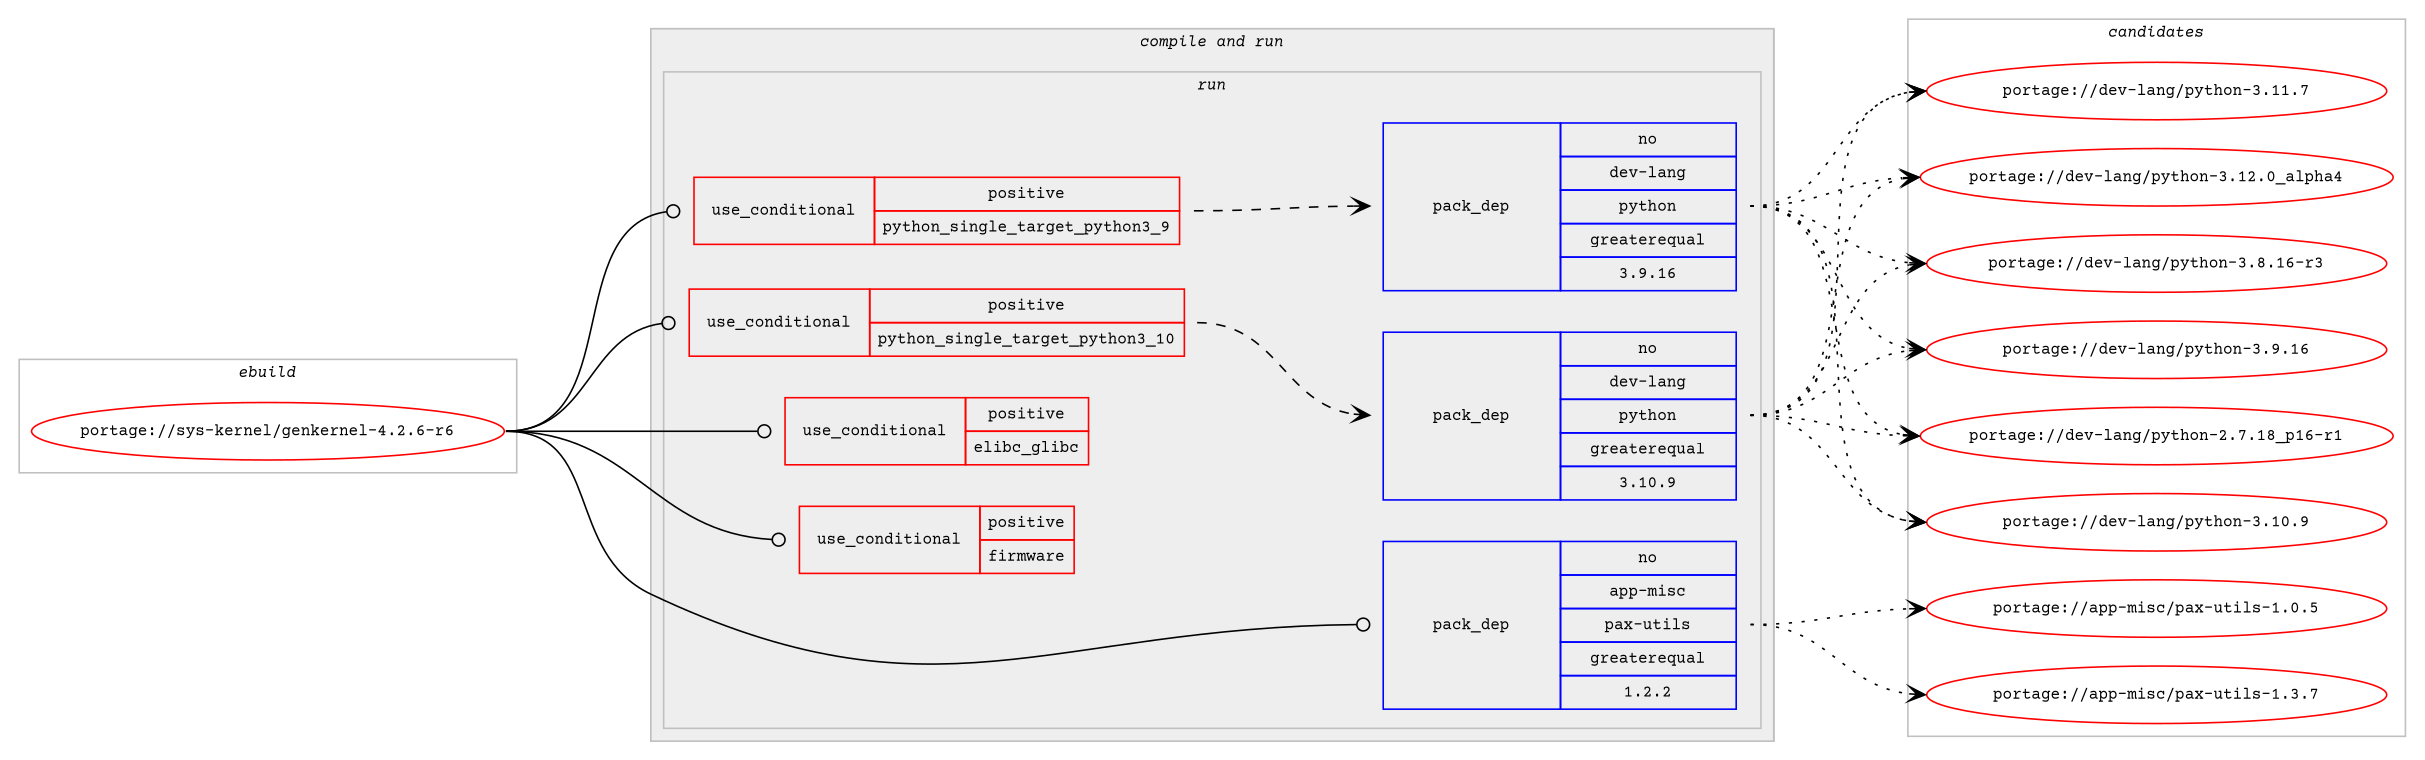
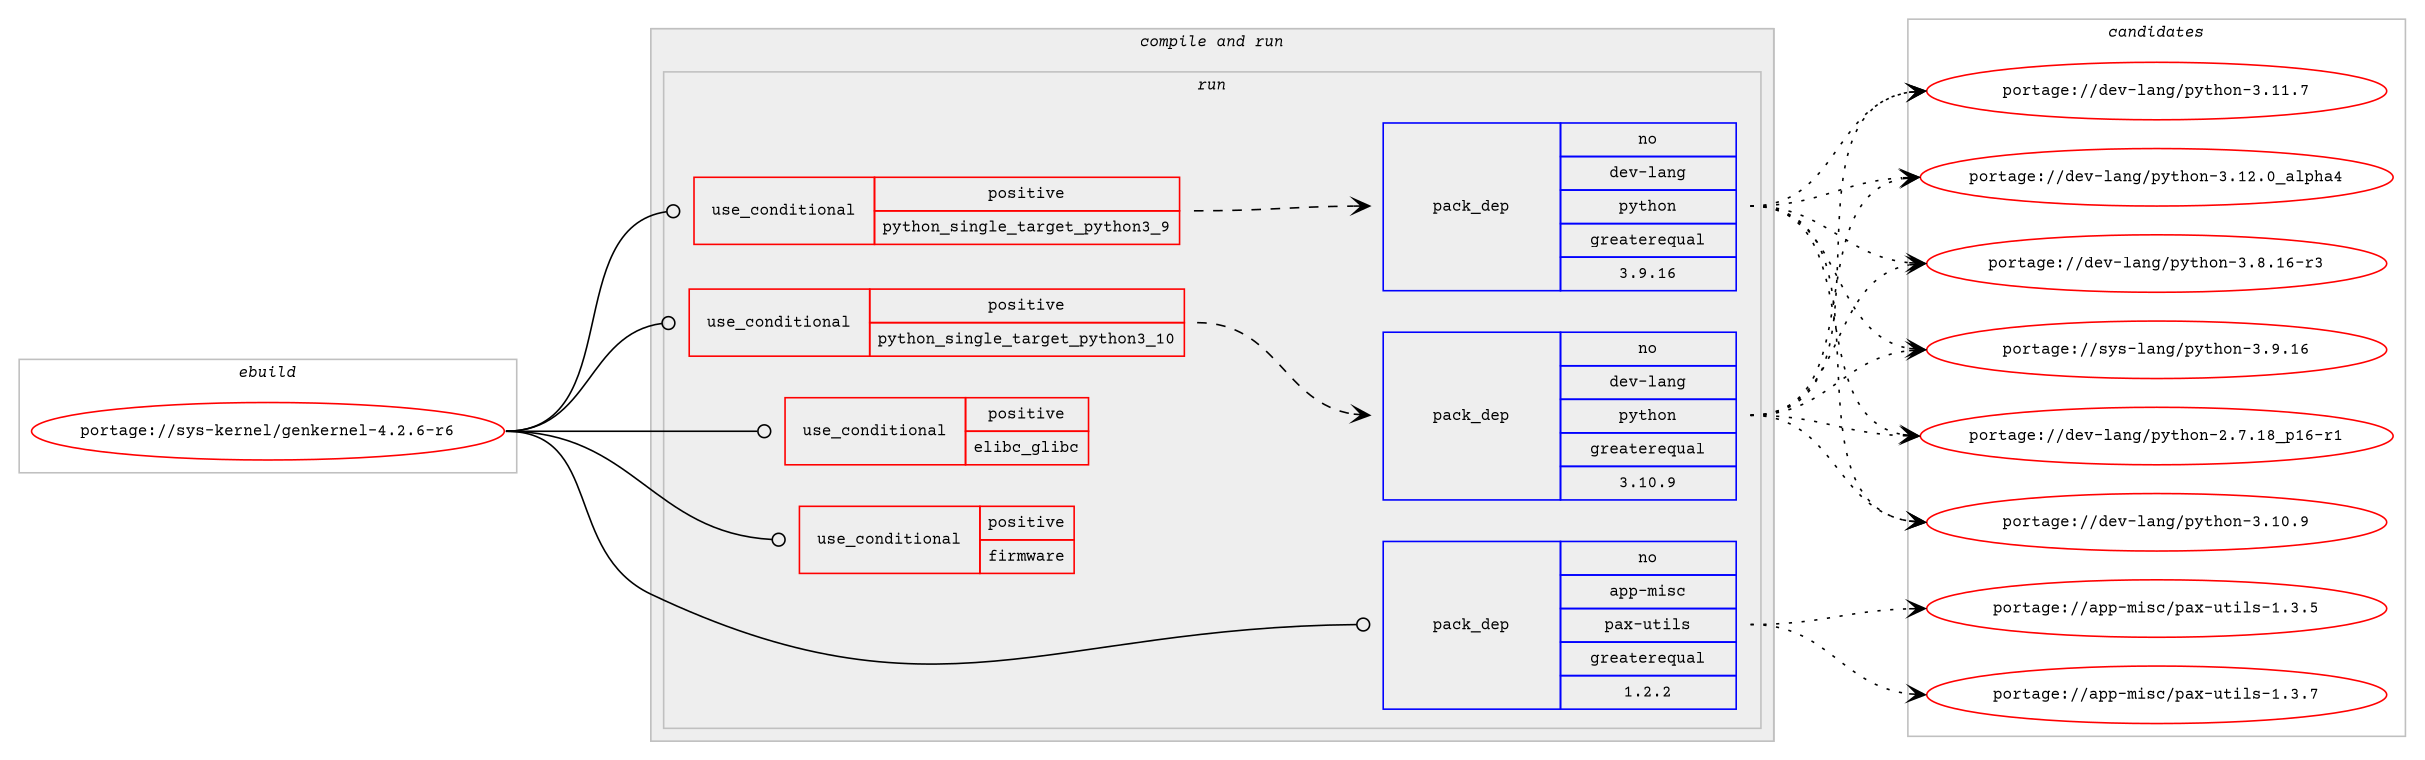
(2157, 350) -> (2157, 350)
(2157, 609) -> (2157, 609)
